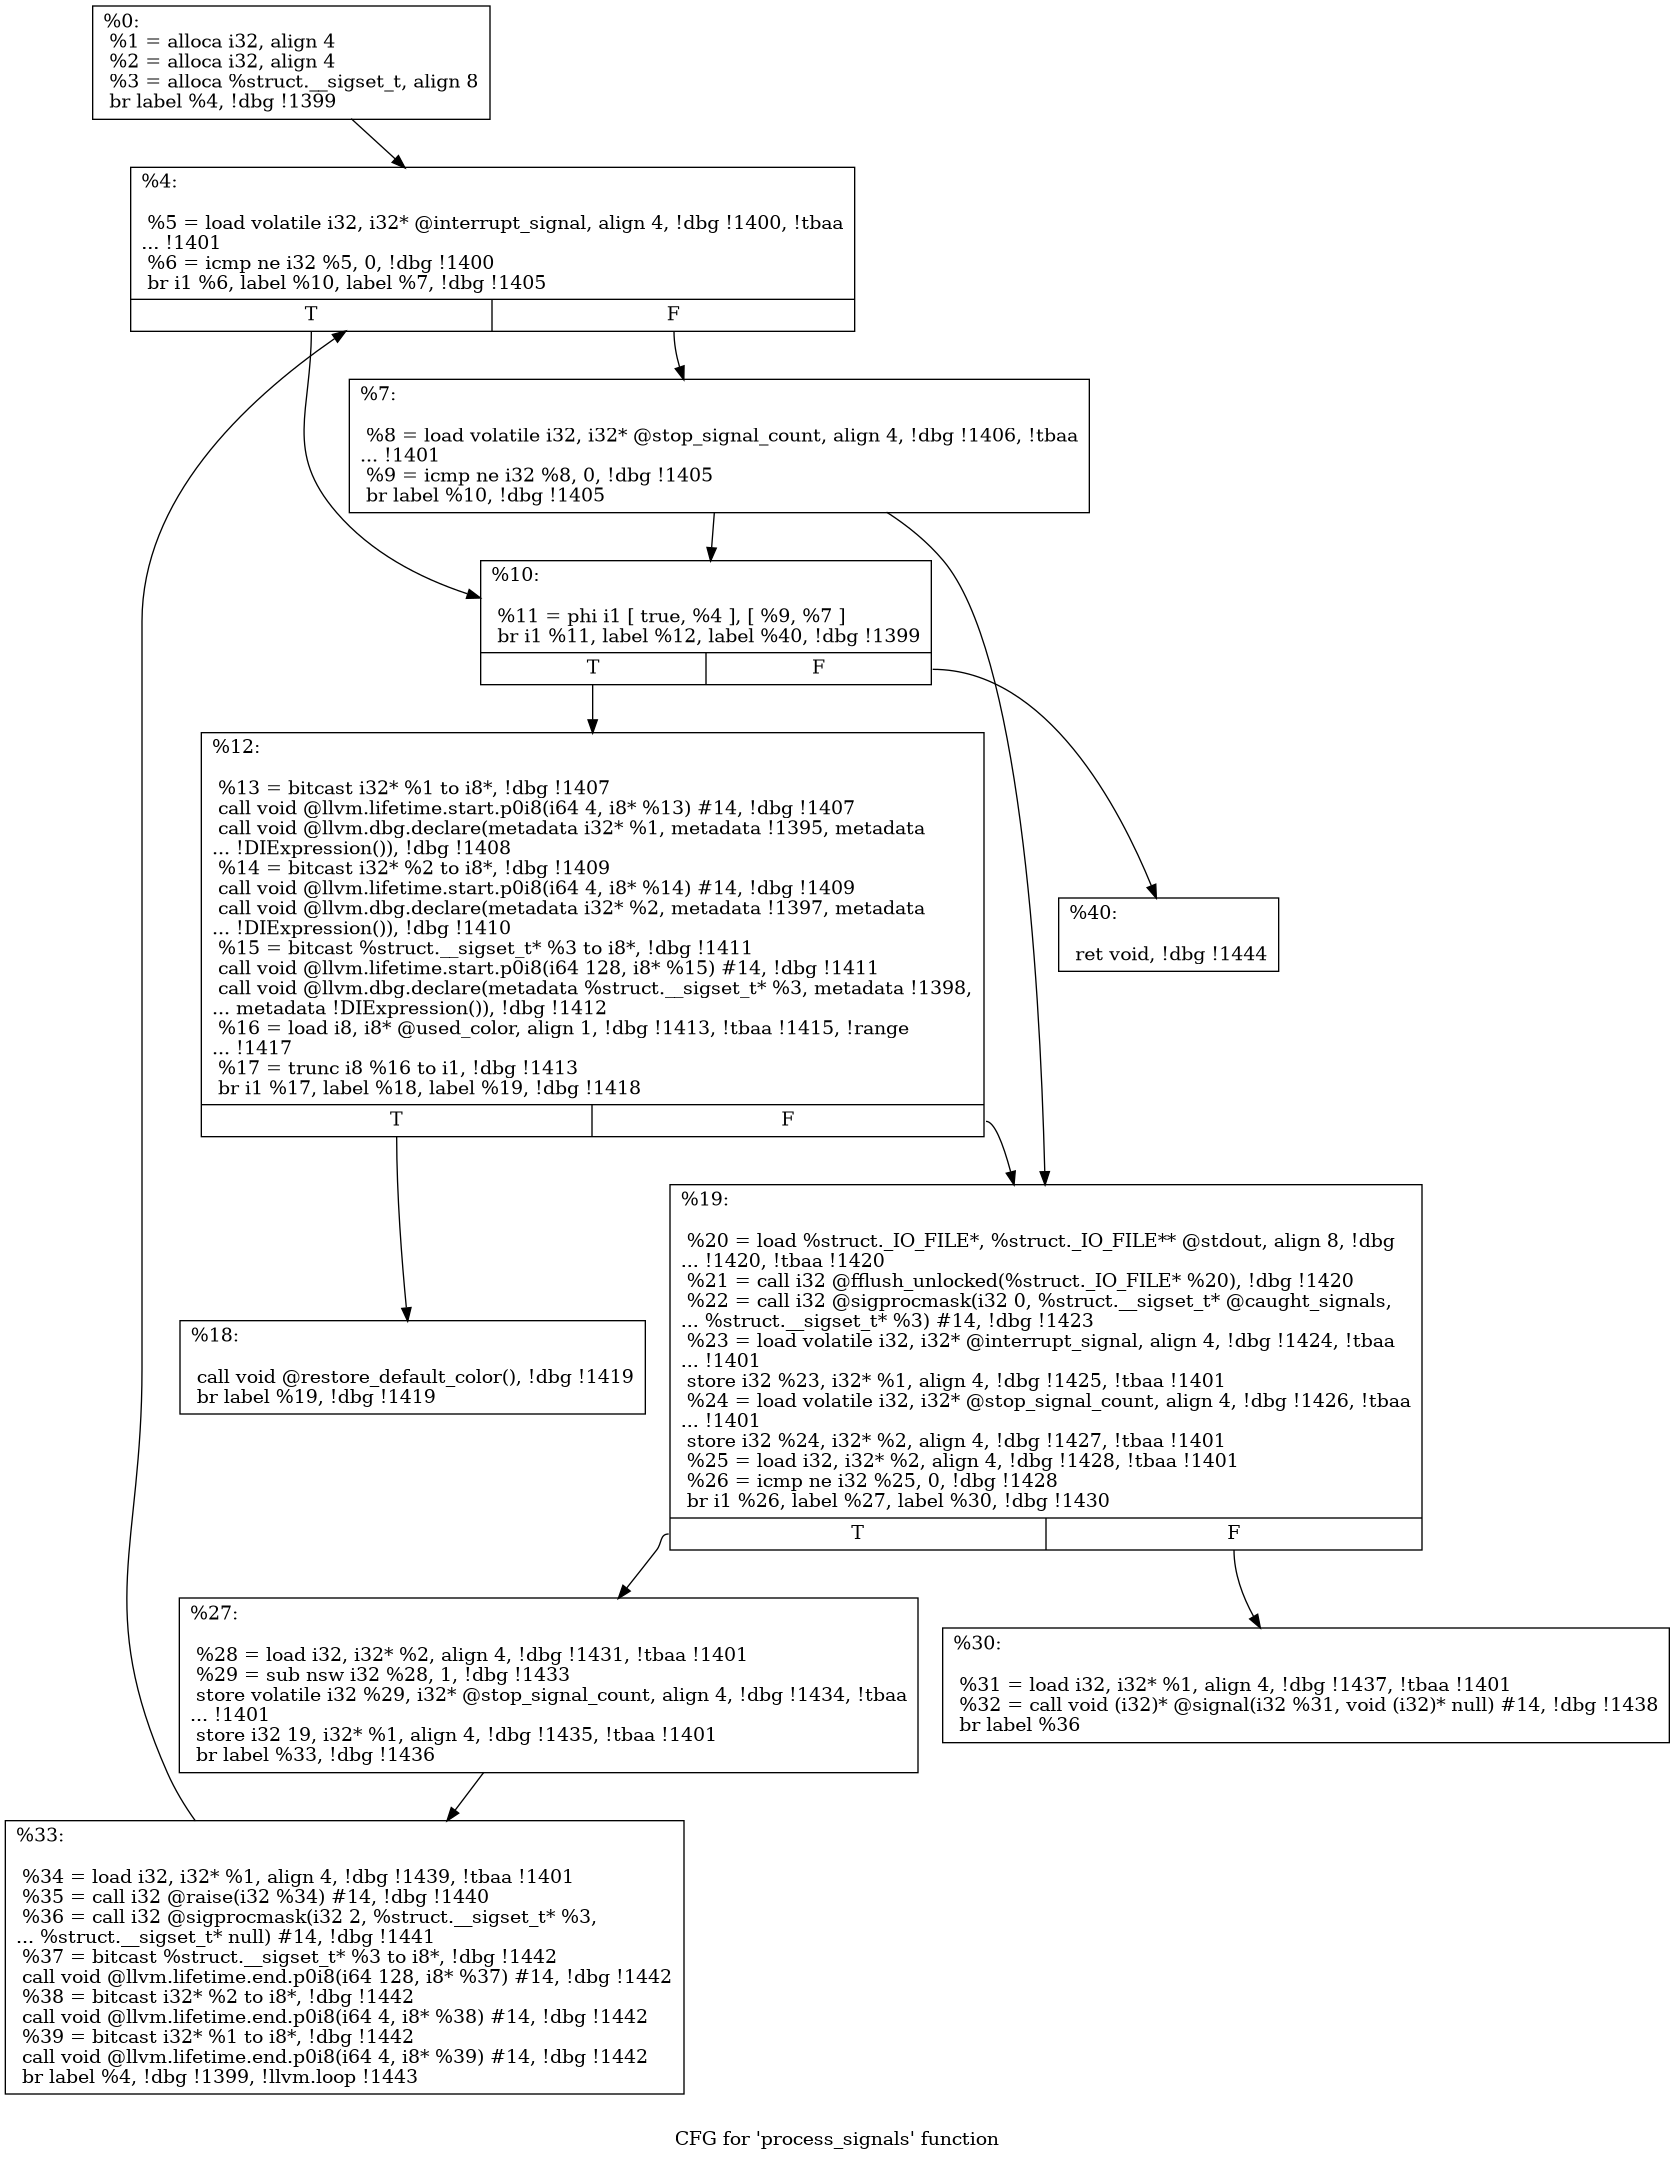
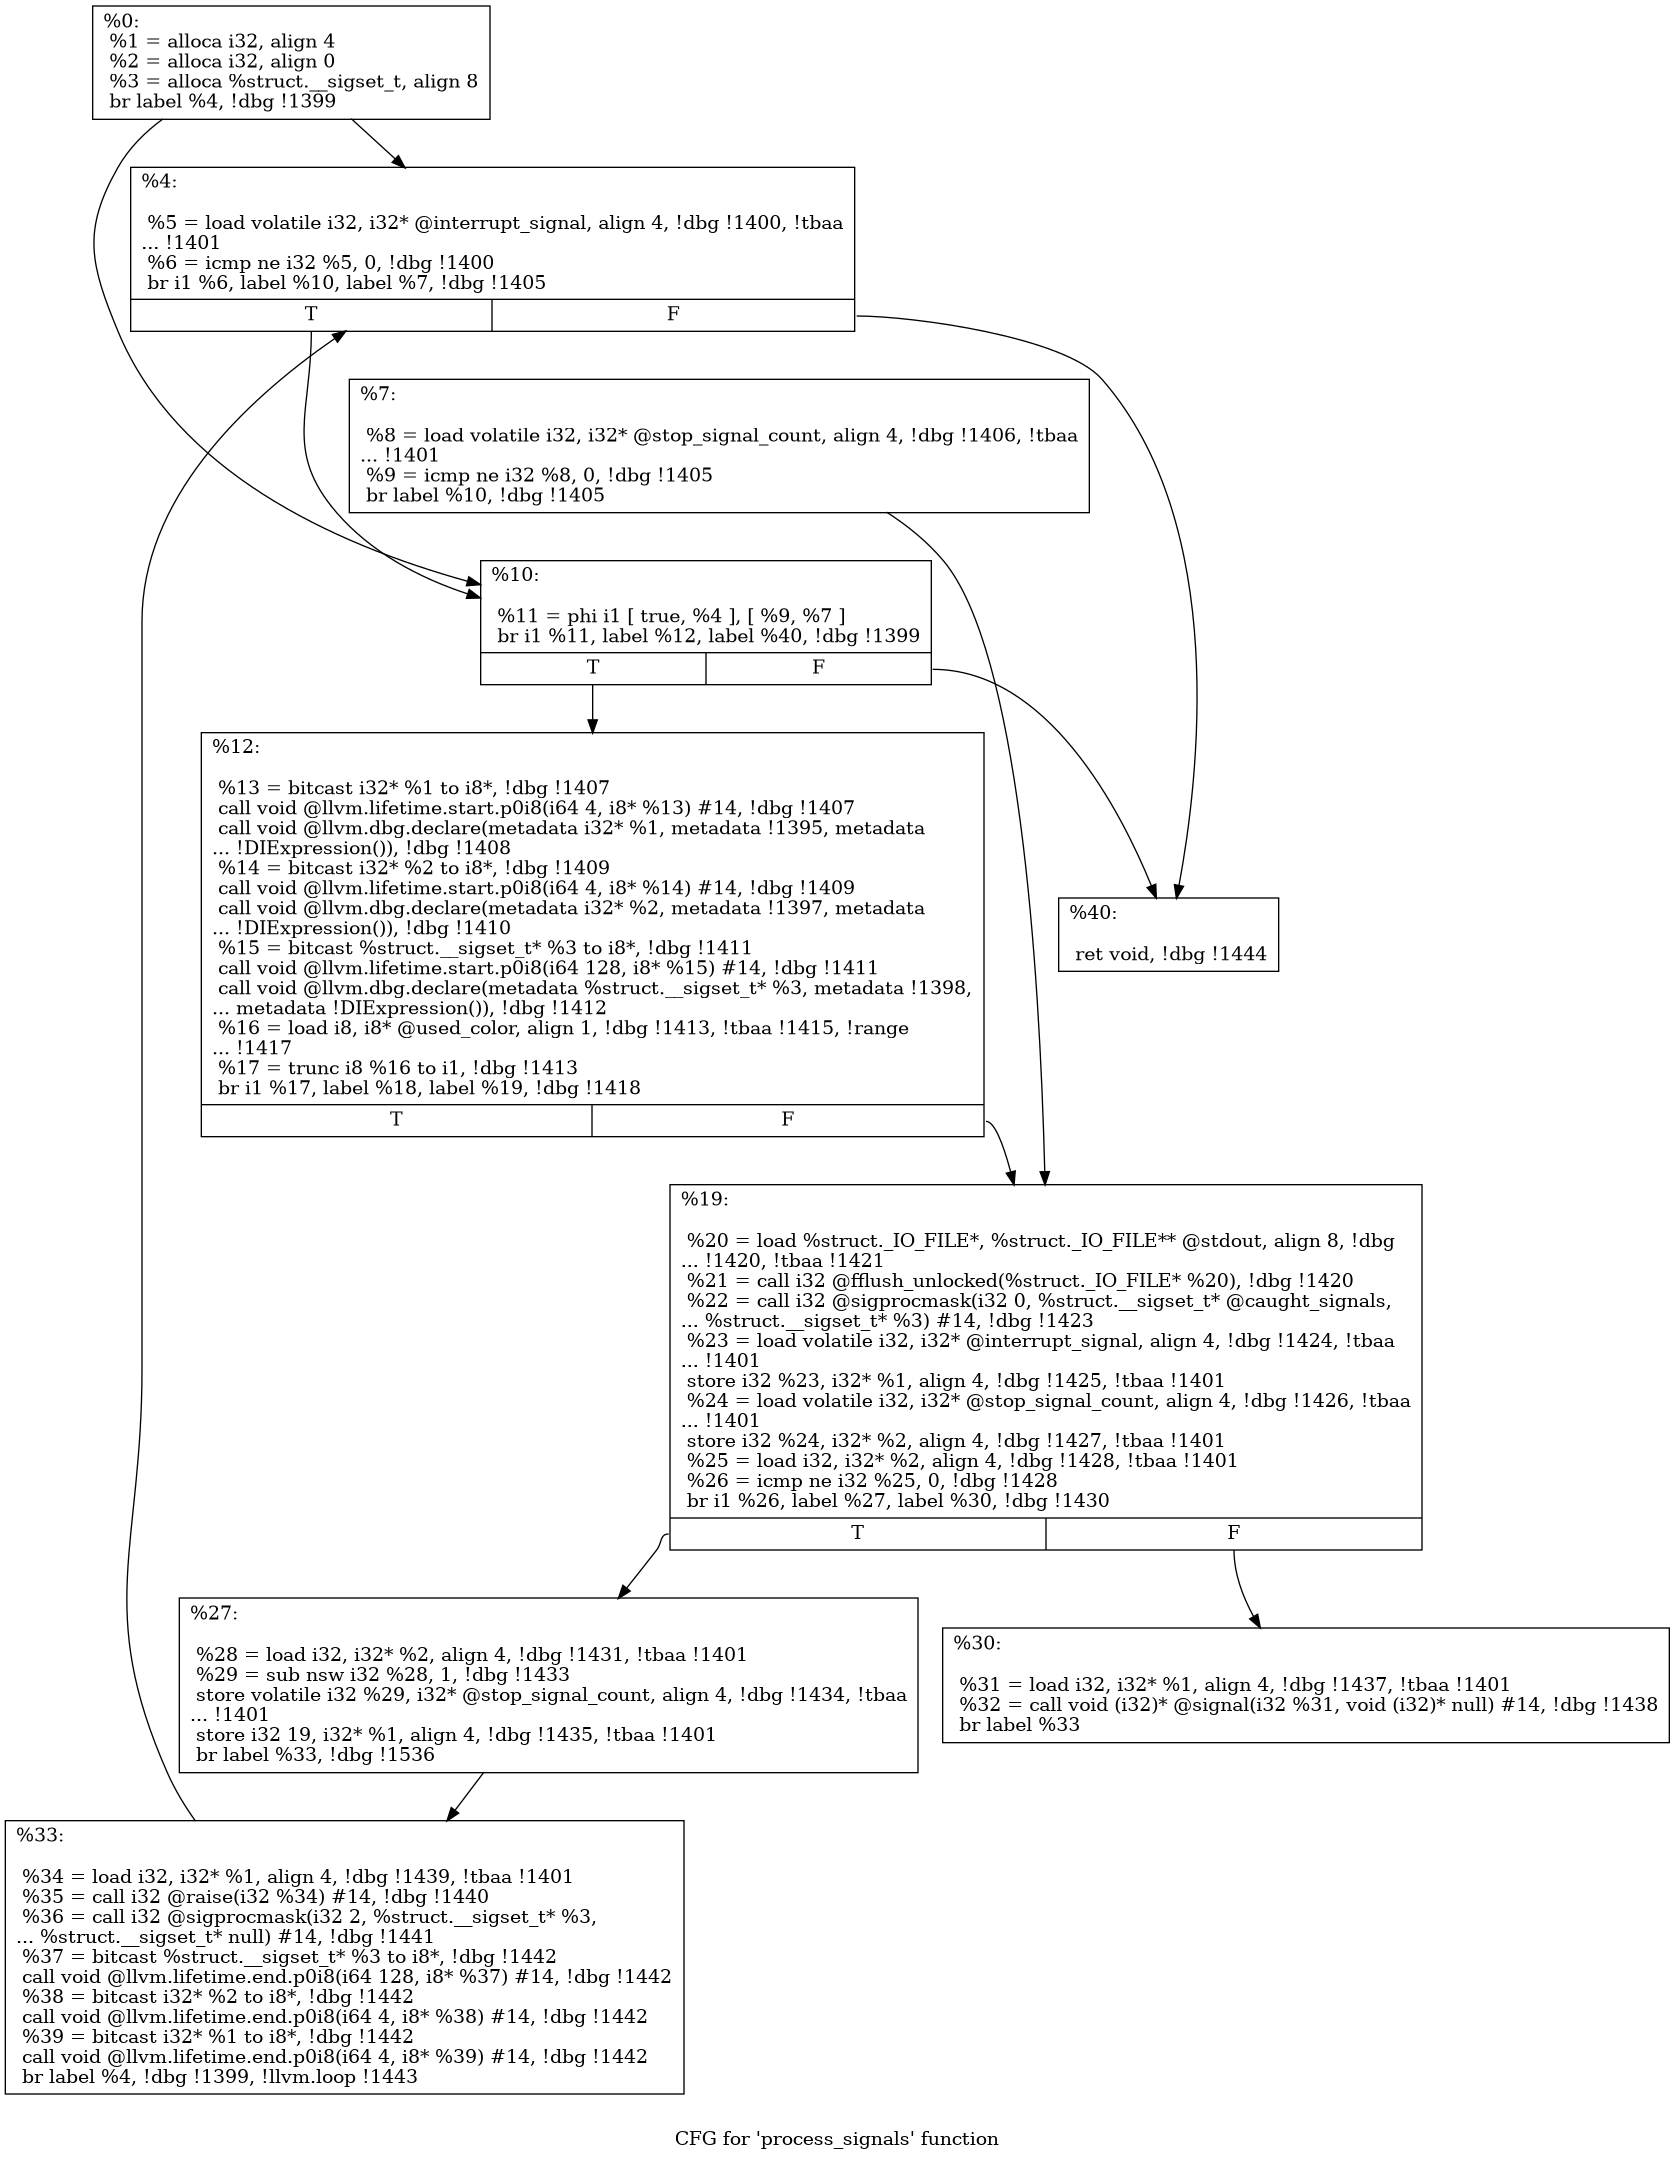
(220, 62) -> (220, 62)
(676, 349) -> (1167, 497)
(713, 530) -> (173, 418)
(783, 1261) -> (783, 1261)
(413, 1367) -> none
(1017, 1725) -> (1017, 1725)
(313, 1755) -> (313, 1755)
